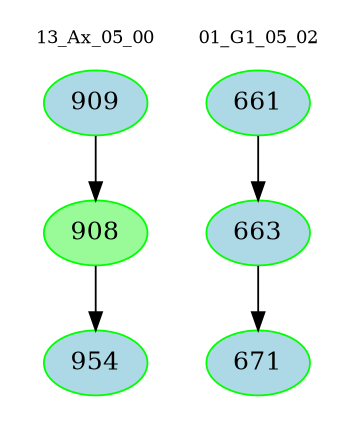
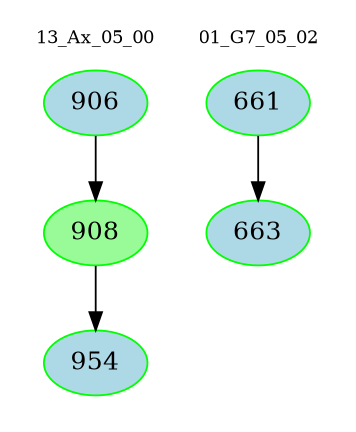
(259, 39) -> (259, 39)
(96, 103) -> (96, 103)
(258, 363) -> none
